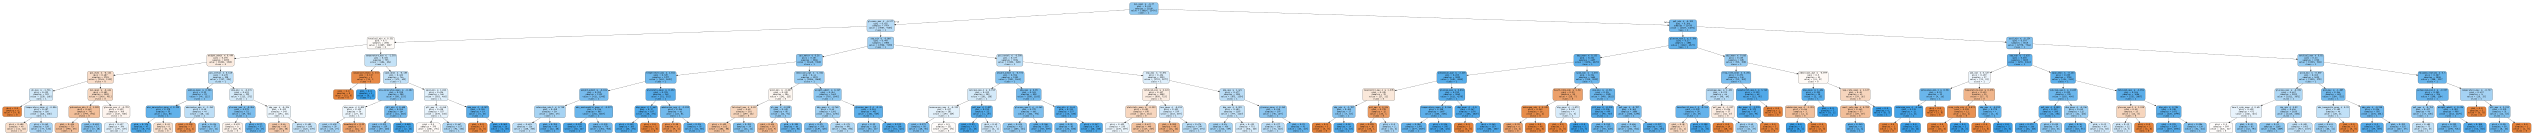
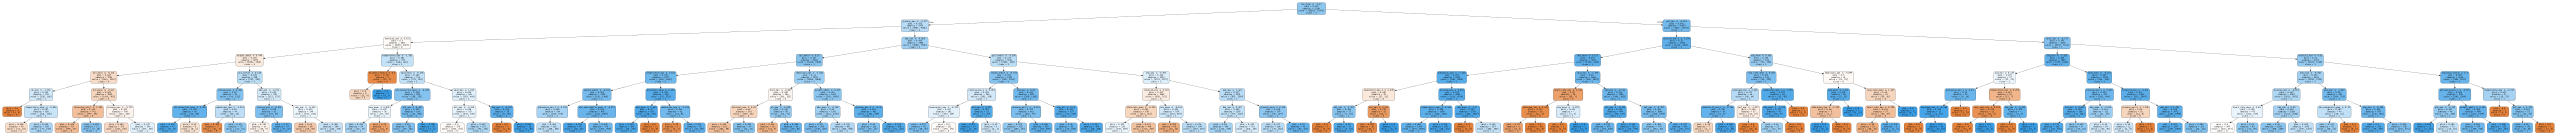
(343, 95) -> (360, 95)
none -> (116, 128)
(116, 128) -> (143, 128)
(354, 128) -> (379, 128)
(550, 128) -> none
(1344, 128) -> (1344, 128)
(1389, 128) -> (1389, 128)
(1488, 128) -> (1488, 128)
none -> (1628, 128)
none -> (1868, 128)
(2075, 128) -> none
none -> (2424, 128)
